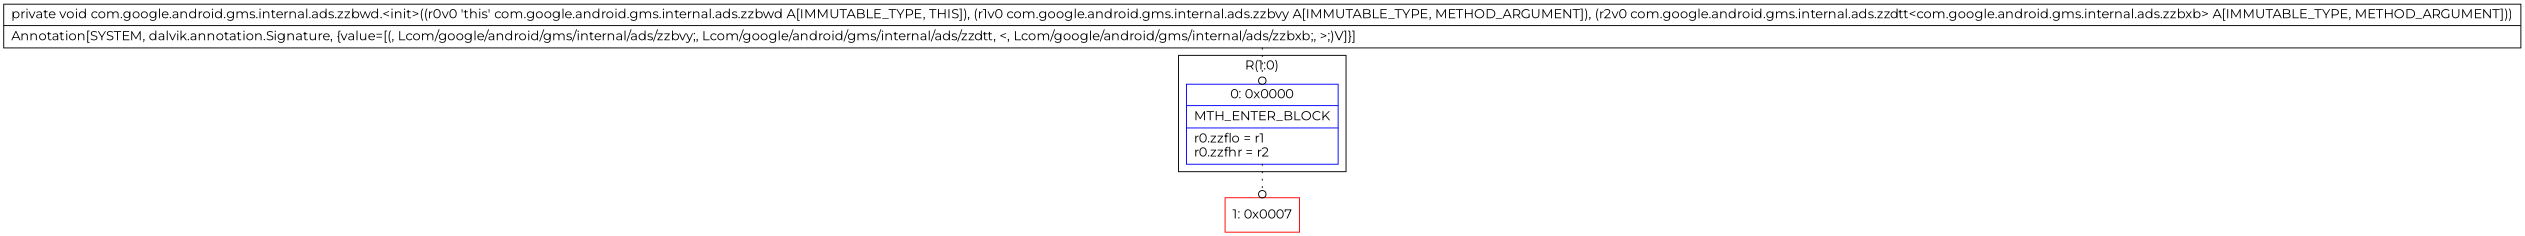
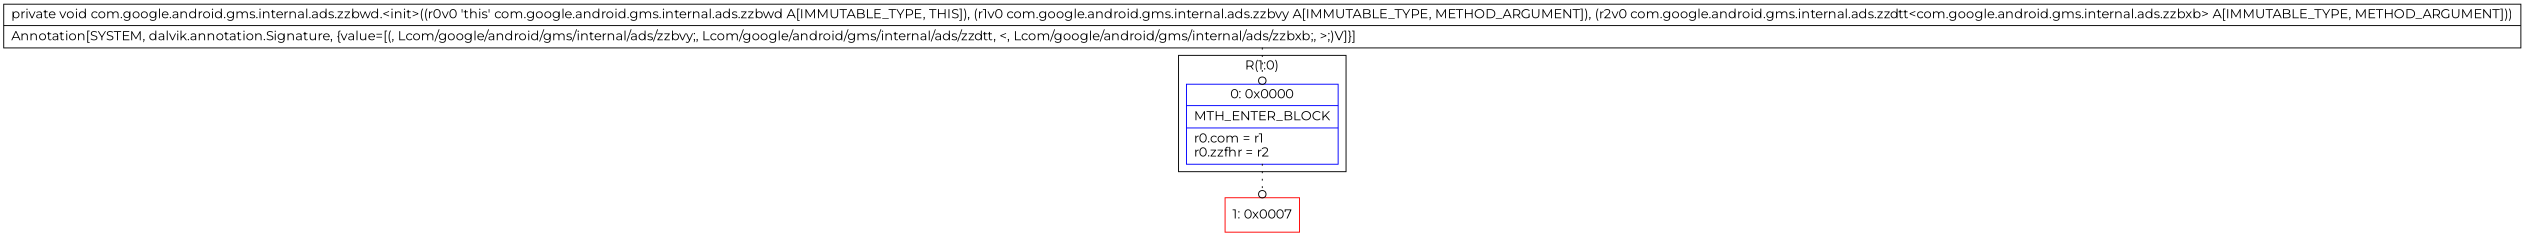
(1229, 139) -> (1229, 139)
